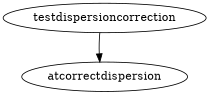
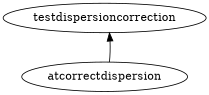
(99, 43) -> (110, 52)
